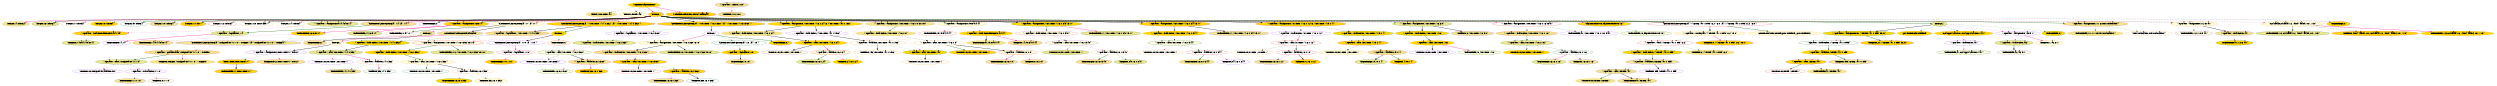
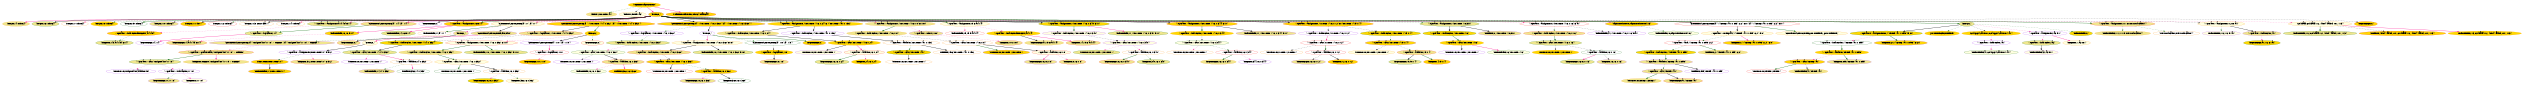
(876, 40) -> (913, 28)
(1687, 48) -> (1707, 47)
(397, 52) -> (430, 52)
